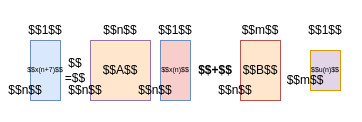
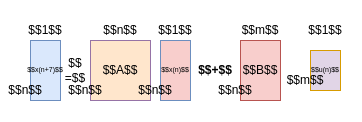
(261, 71) -> (261, 71)
